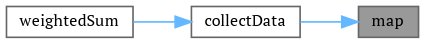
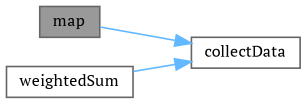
(321, 22) -> (137, 34)
